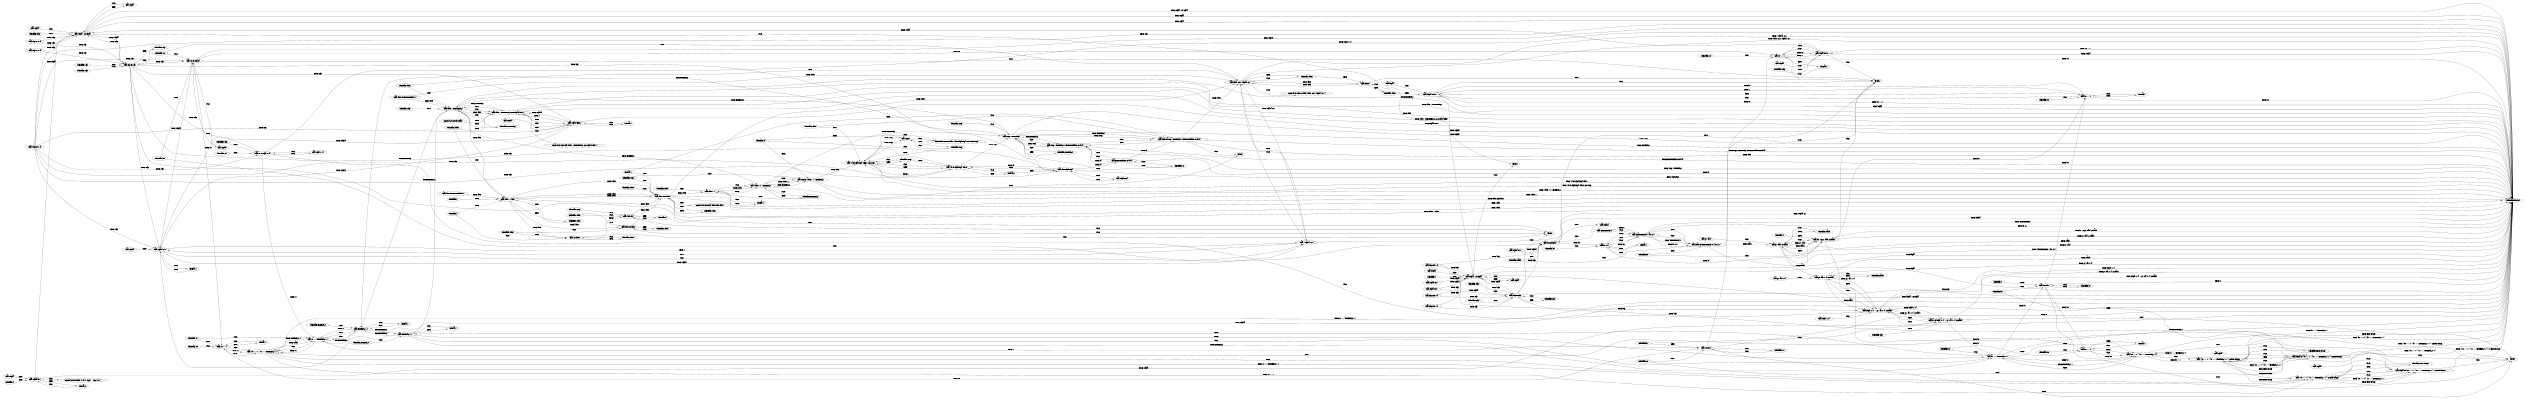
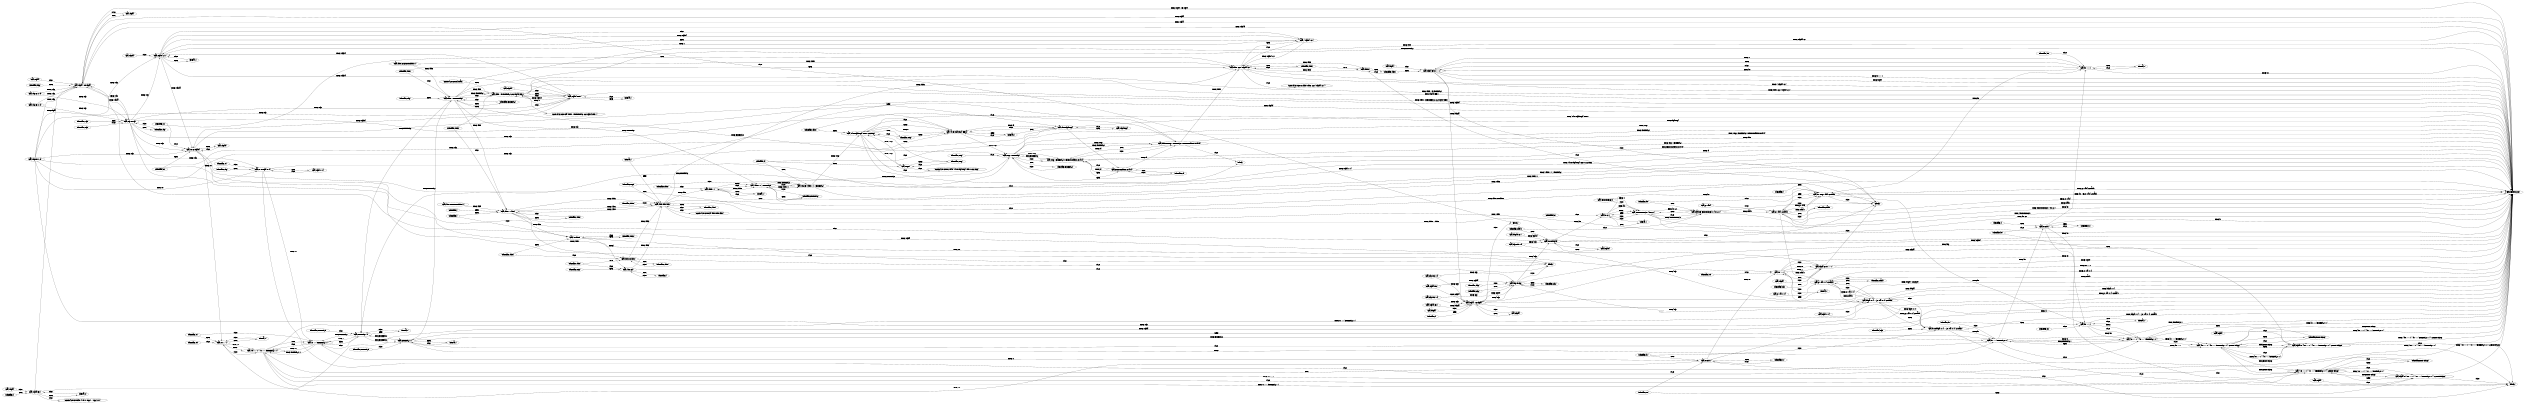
(483, 107) -> none
none -> (379, 121)
(160, 169) -> (160, 188)
(1454, 270) -> none
(293, 343) -> (293, 341)
